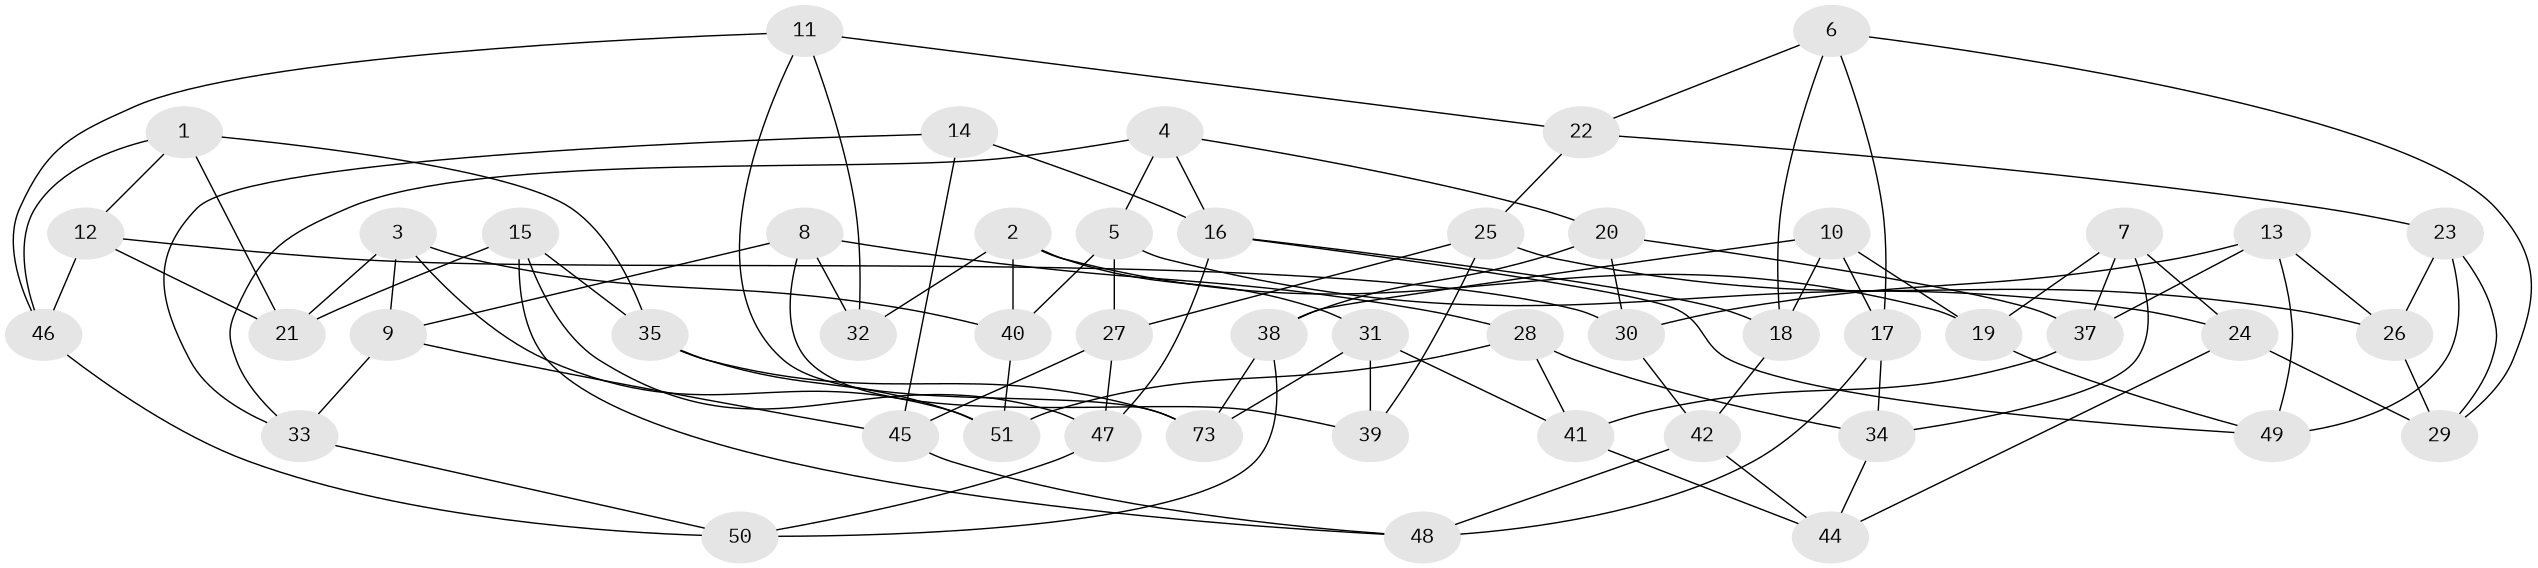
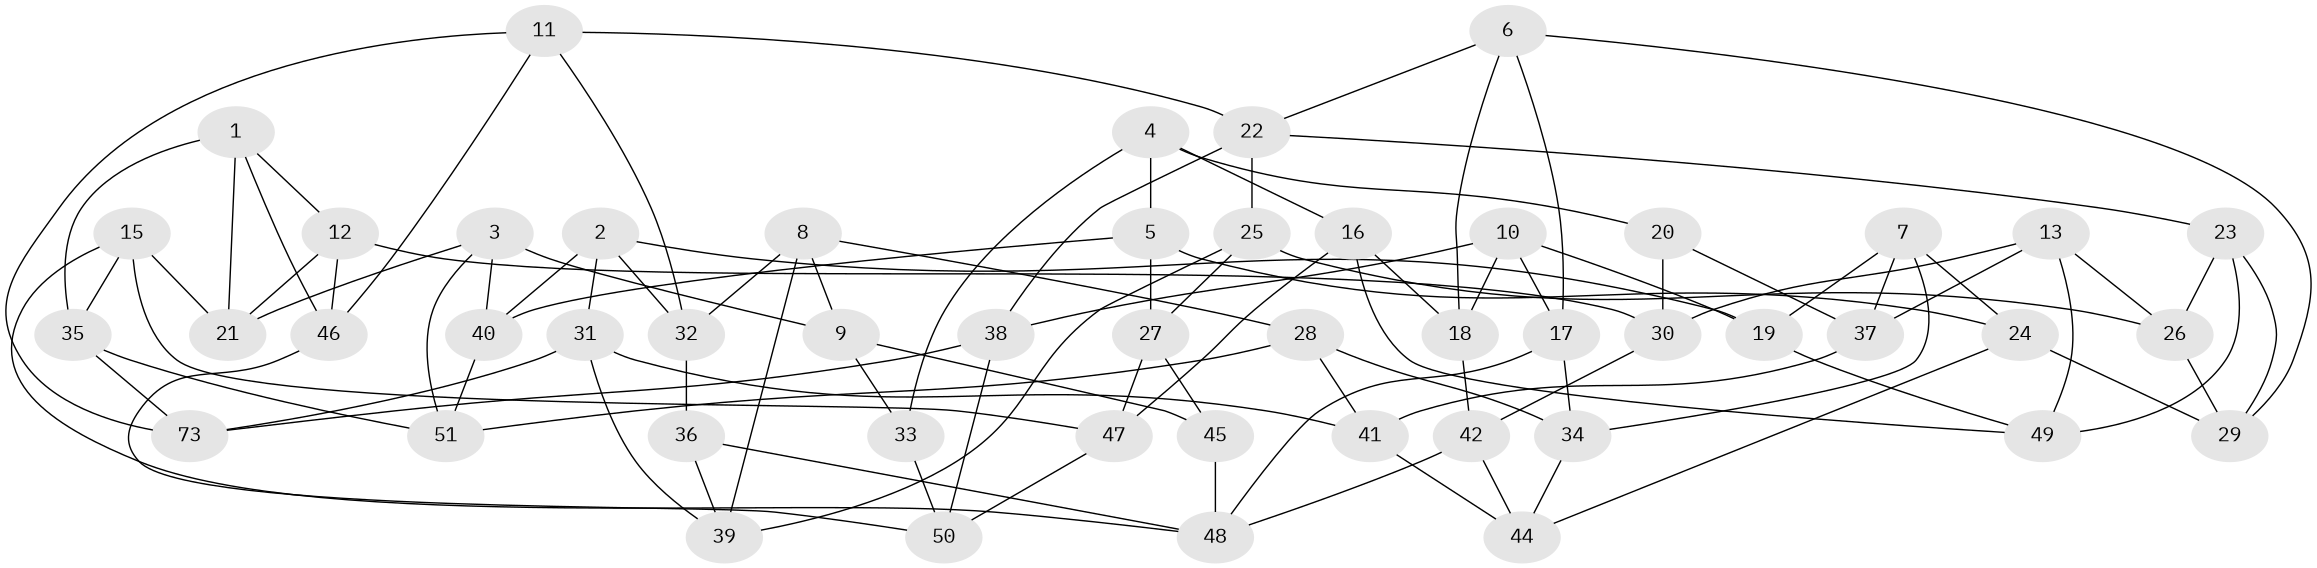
(960, 132) -> none
(1450, 278) -> (1100, 209)
none -> (686, 436)
